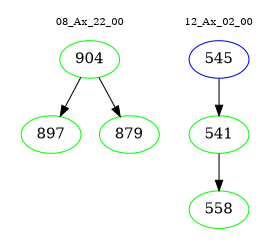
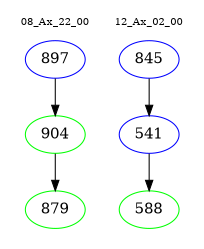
(219, 59) -> (149, 59)
(73, 92) -> (55, 92)
(51, 135) -> (55, 59)
(219, 135) -> (149, 135)
(219, 210) -> (149, 210)
